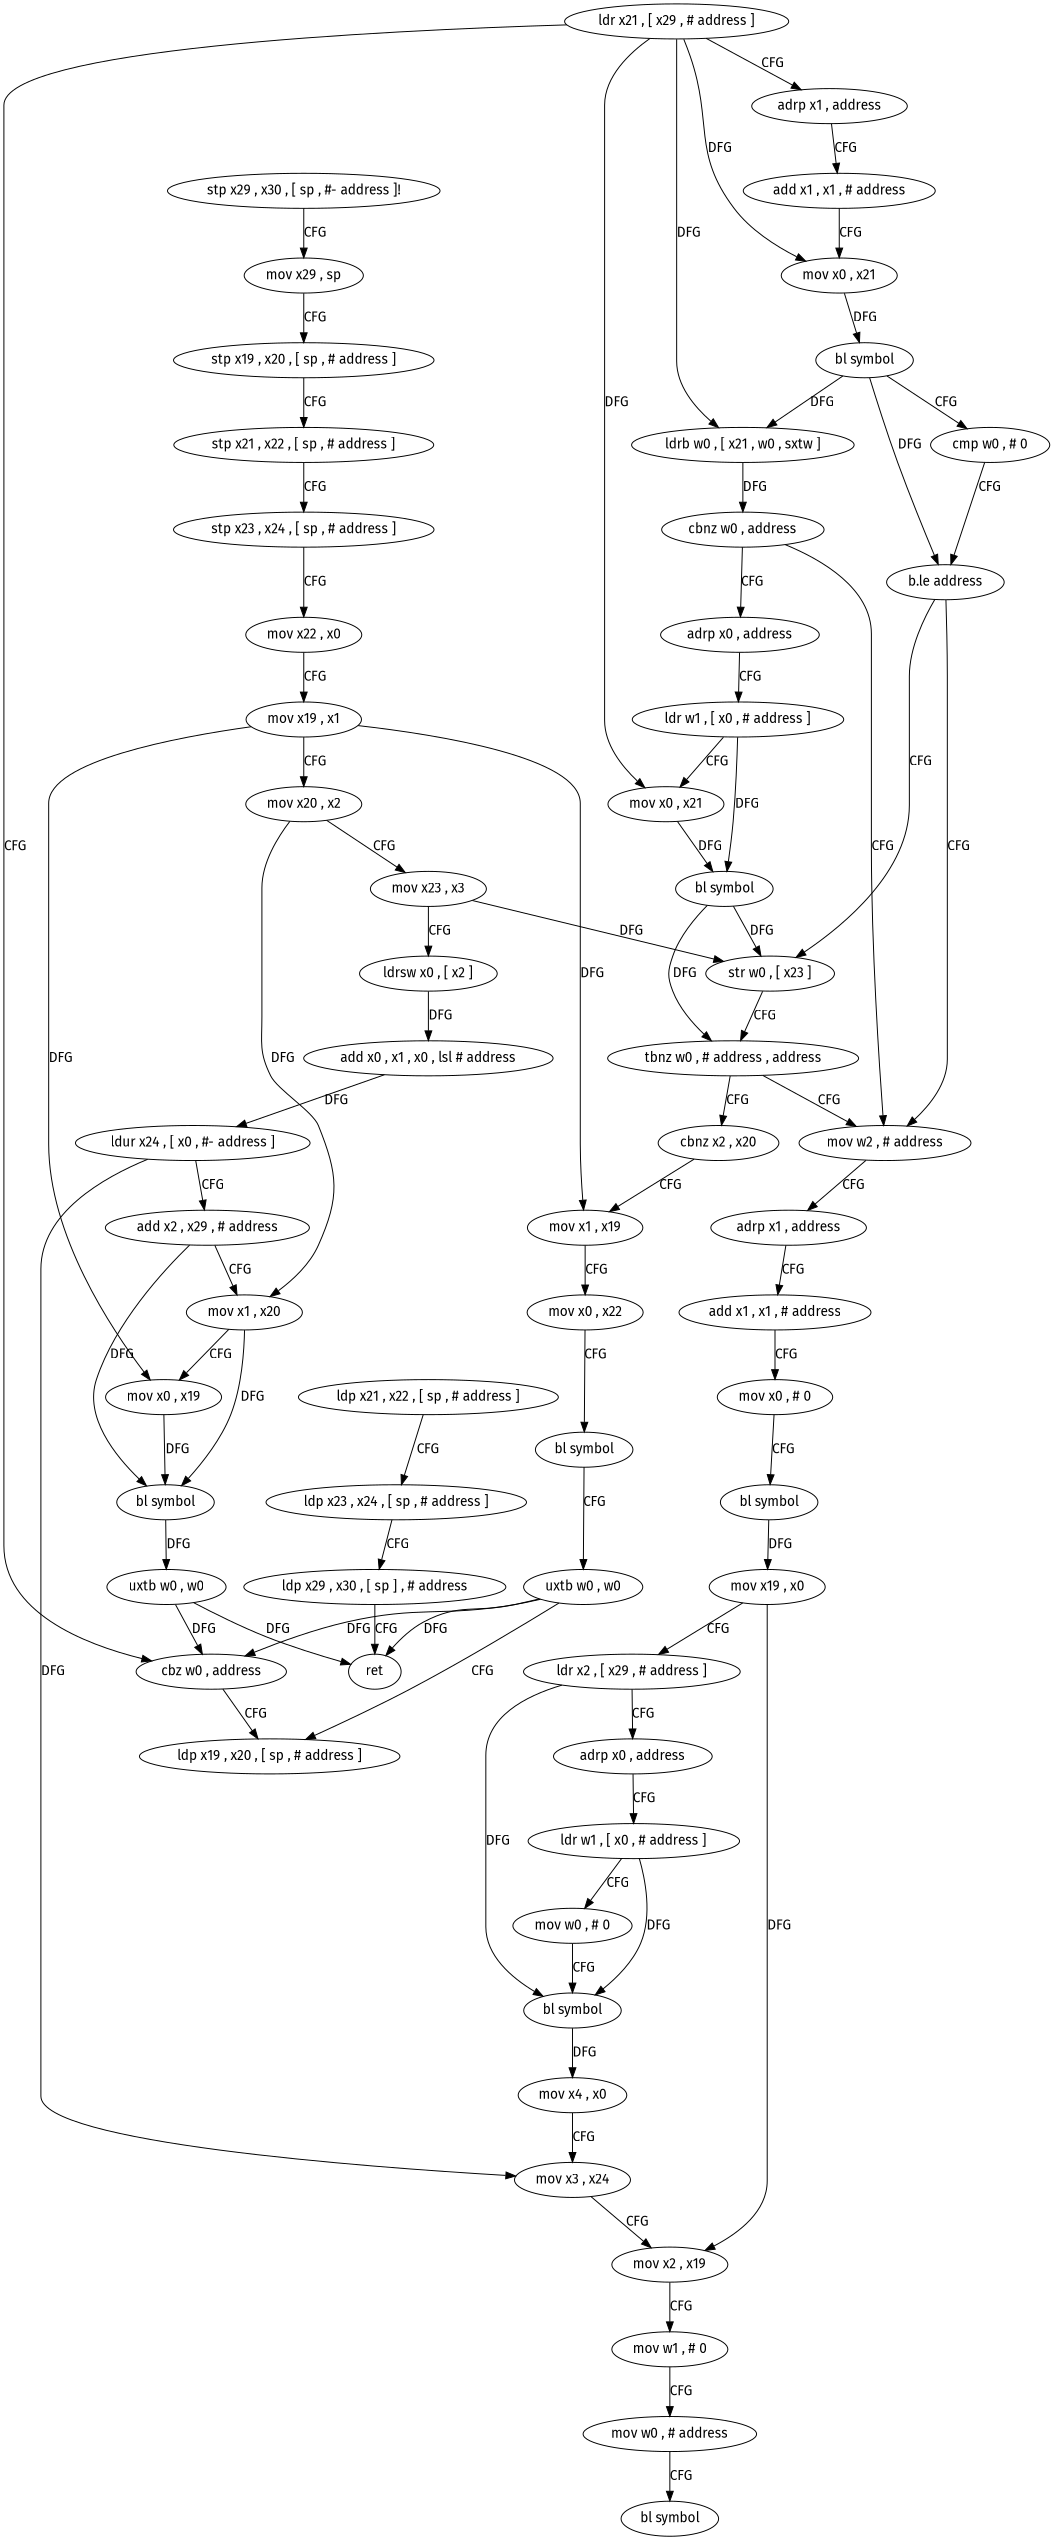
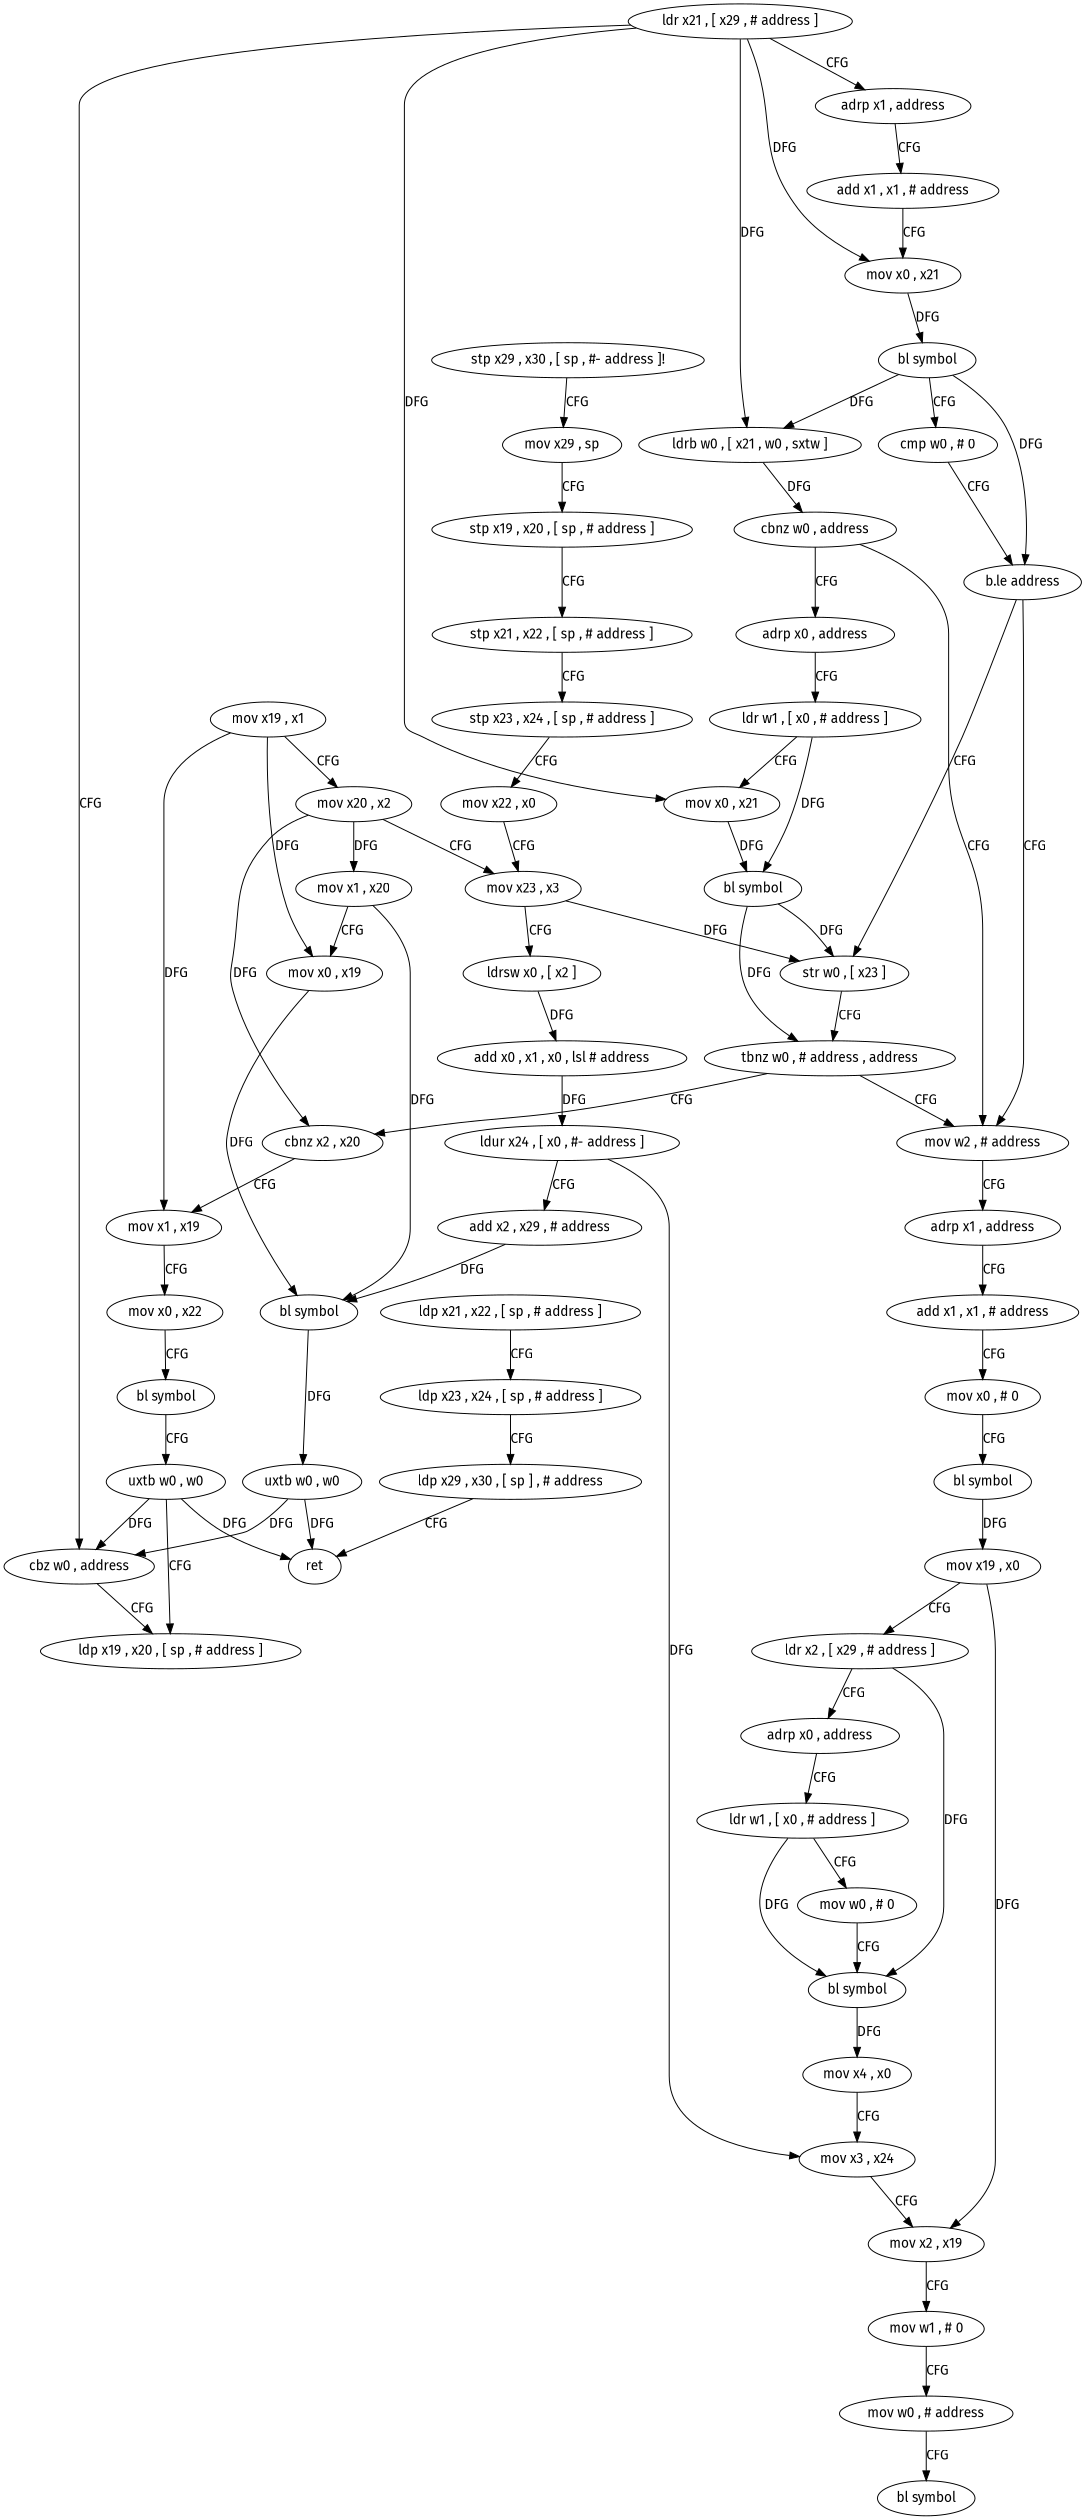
(304, 672) -> (510, 842)
none -> (232, 961)
(224, 1266) -> none
